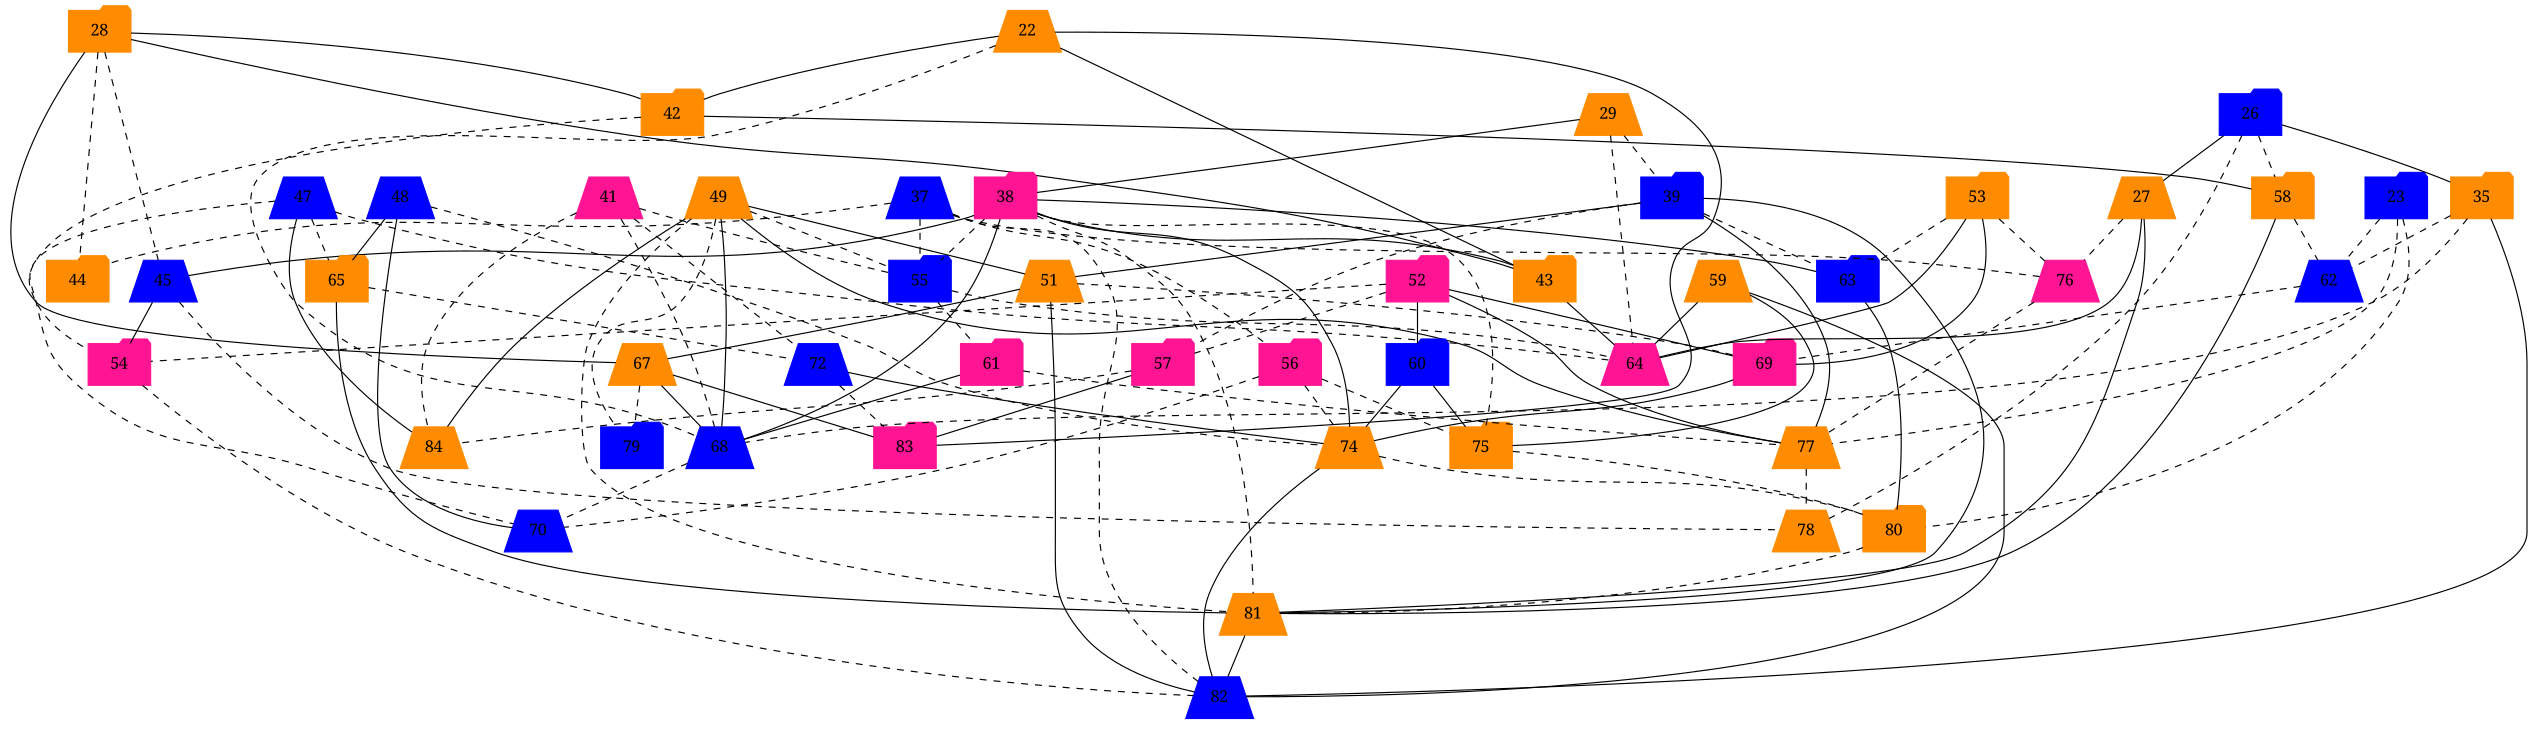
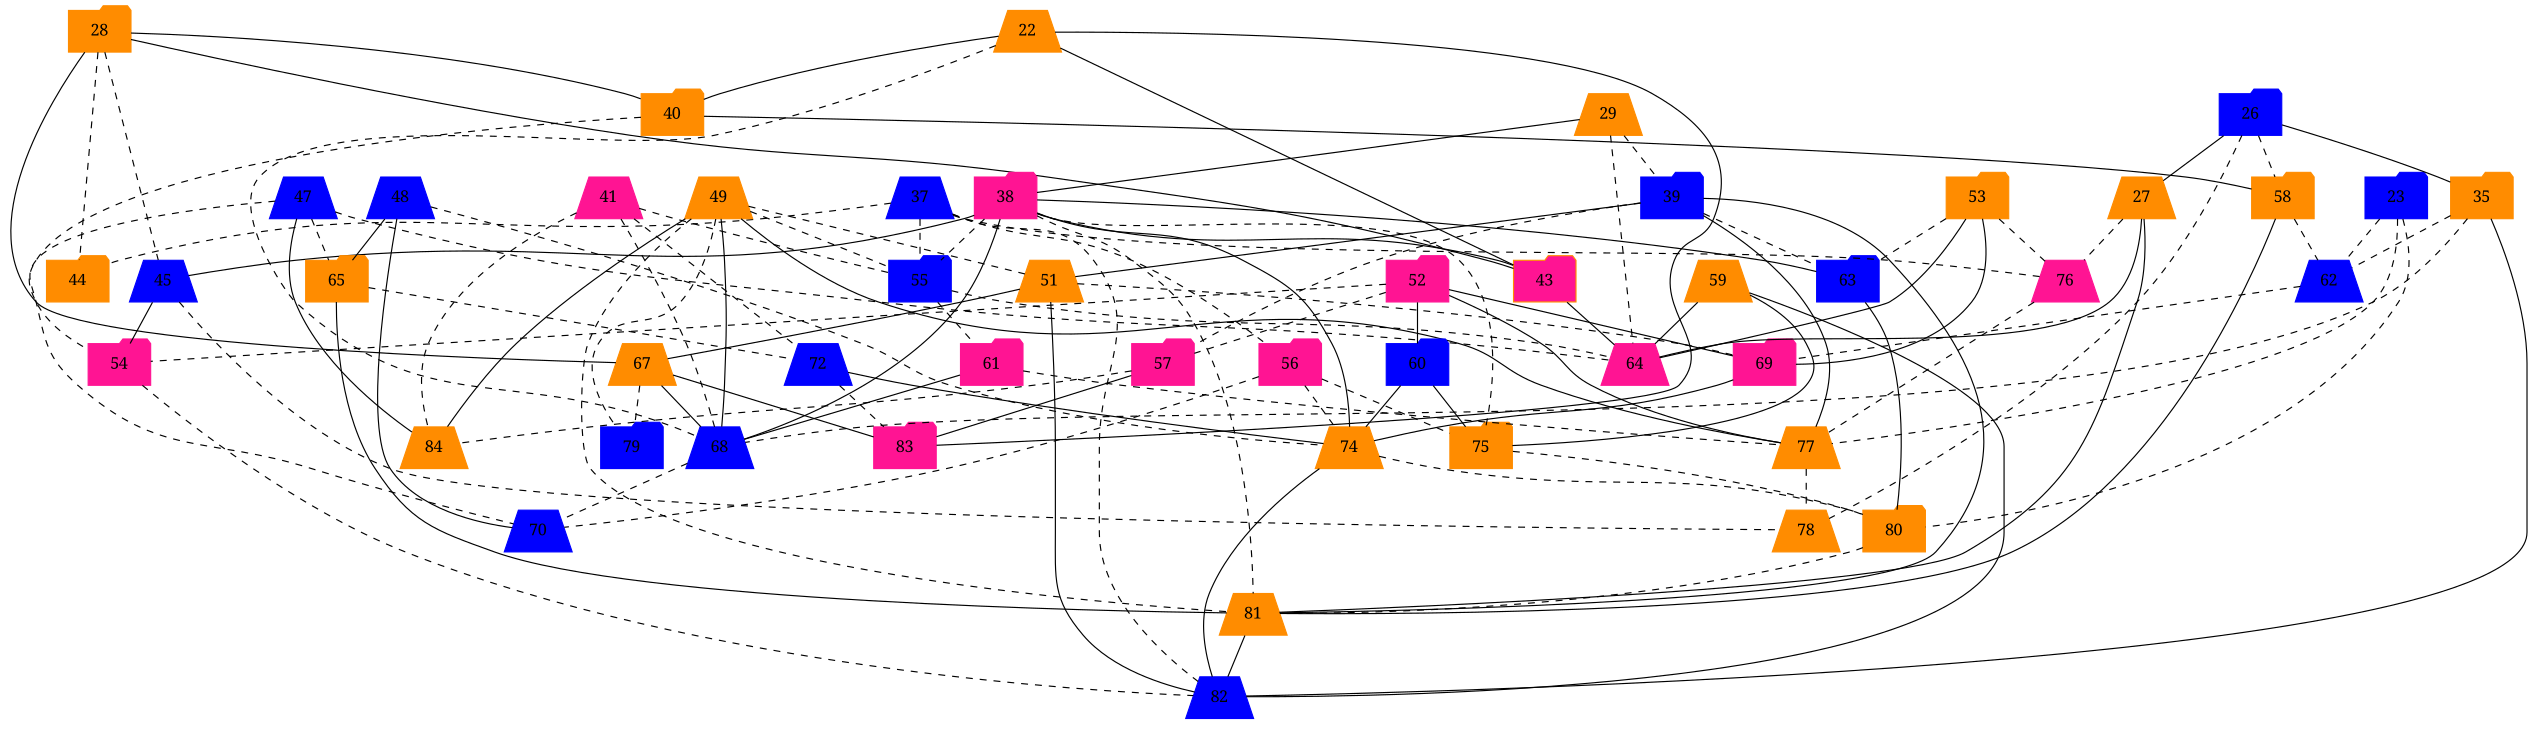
(672, 115) -> (672, 115)
(894, 242) -> (894, 242)
(1545, 281) -> (1545, 281)
